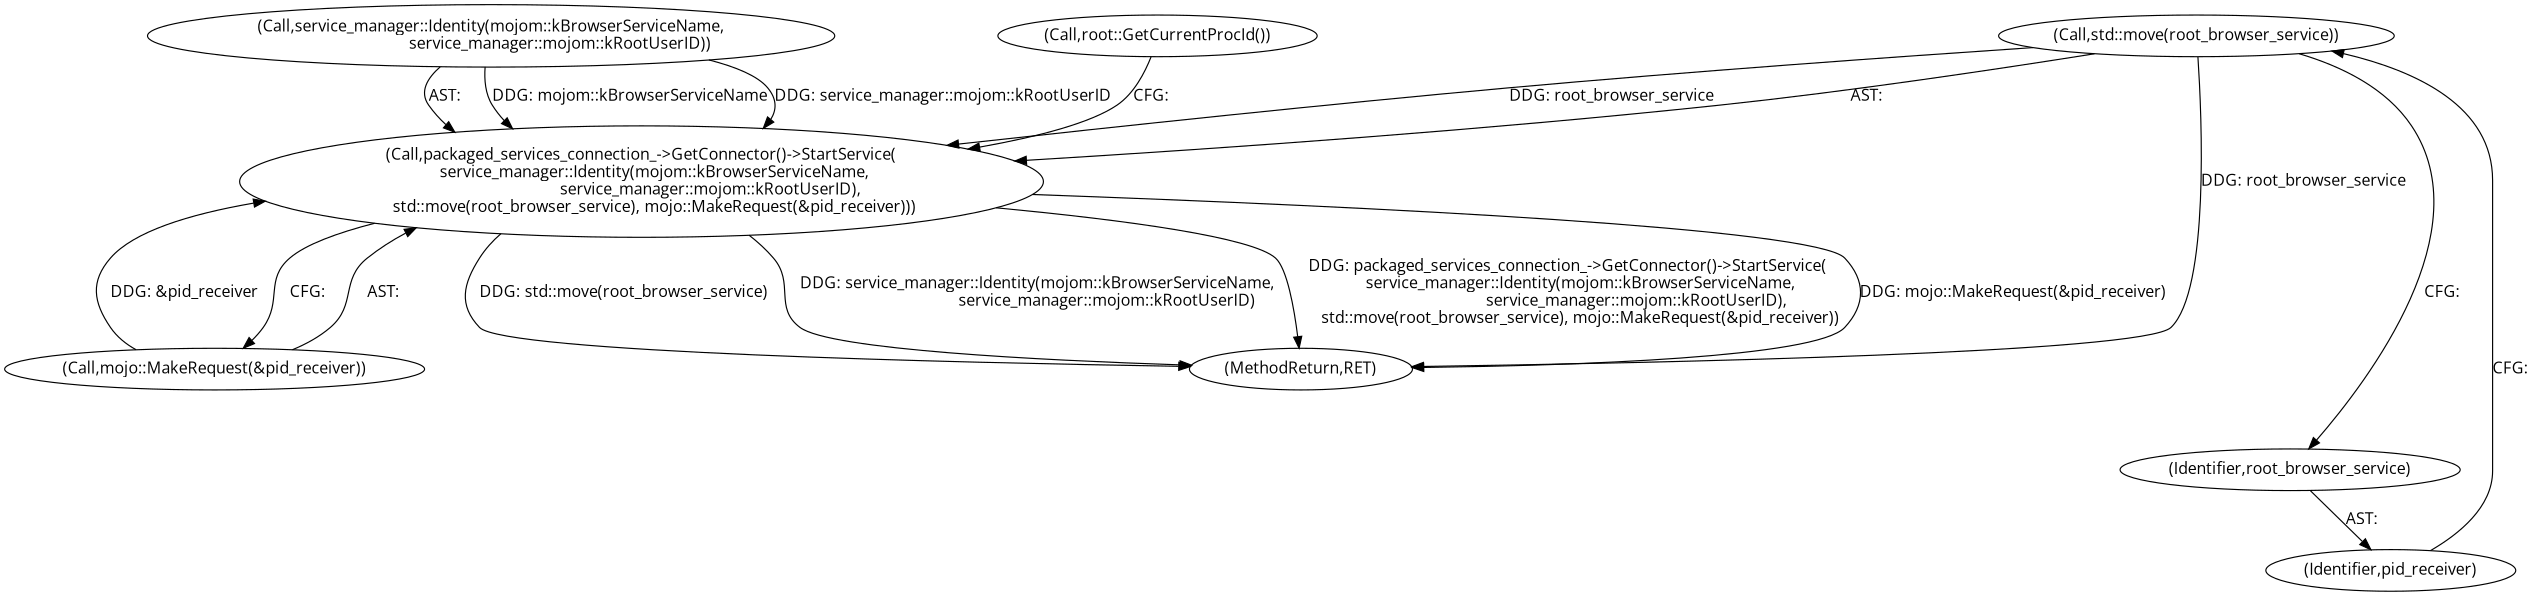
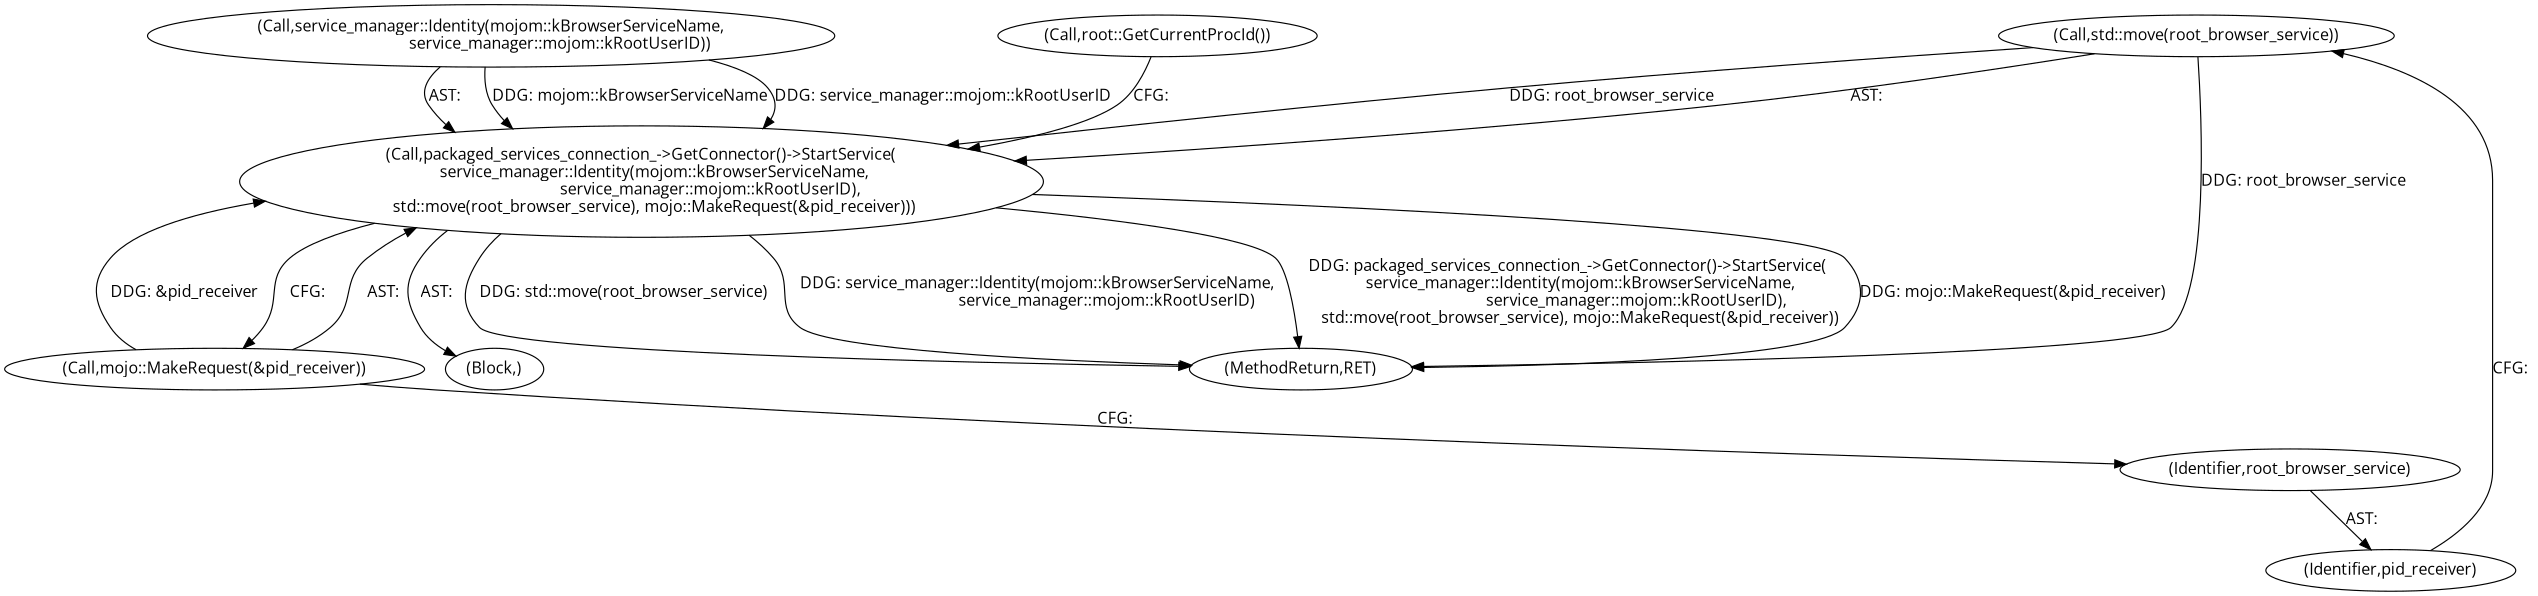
(2431, 229) -> (1237, 432)
none -> (495, 369)
